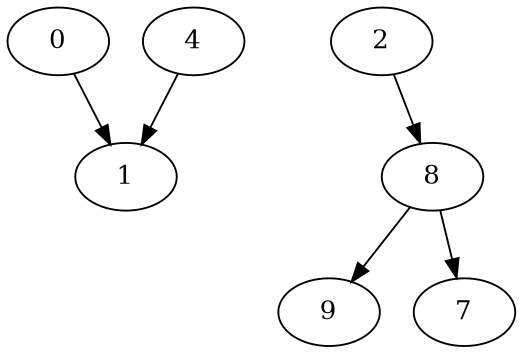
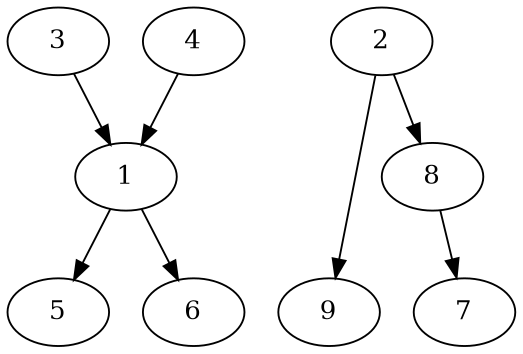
(58, 41) -> (58, 41)
(387, 237) -> (357, 167)
none -> (58, 312)
none -> (194, 312)
